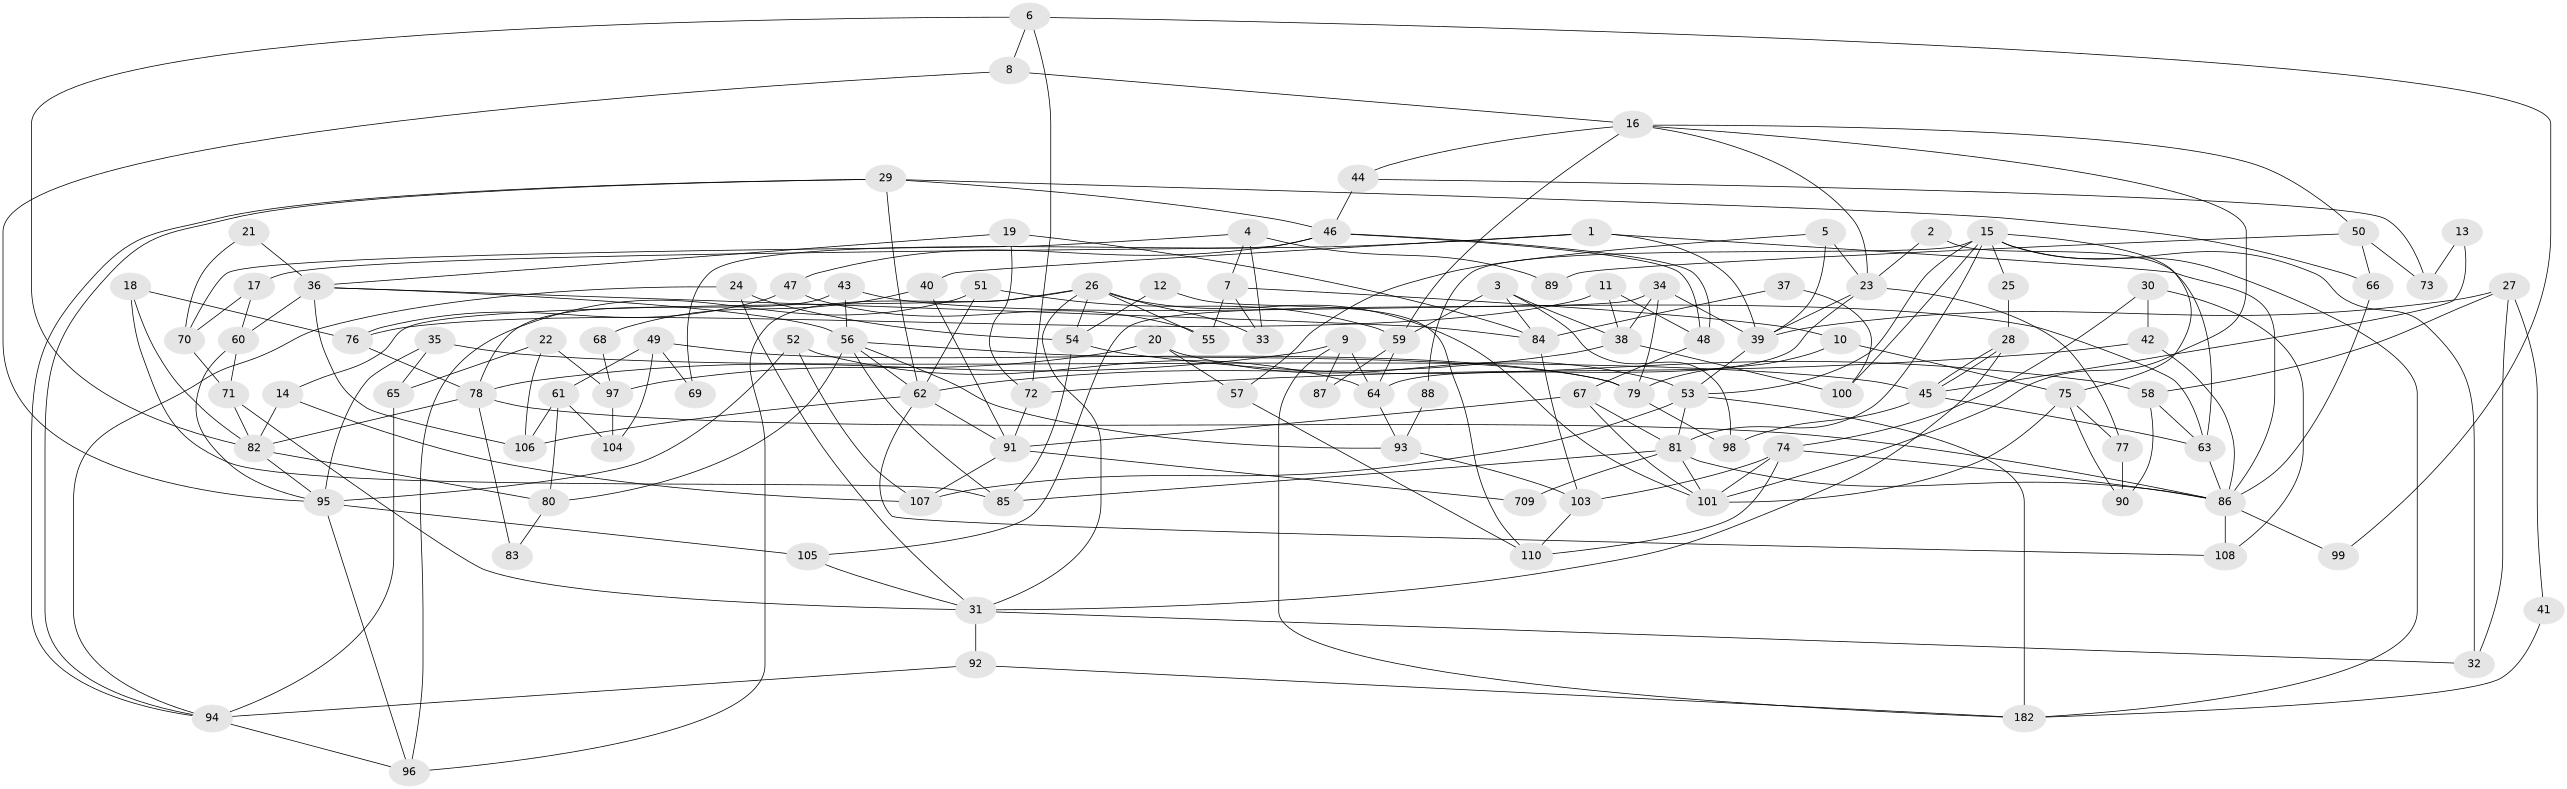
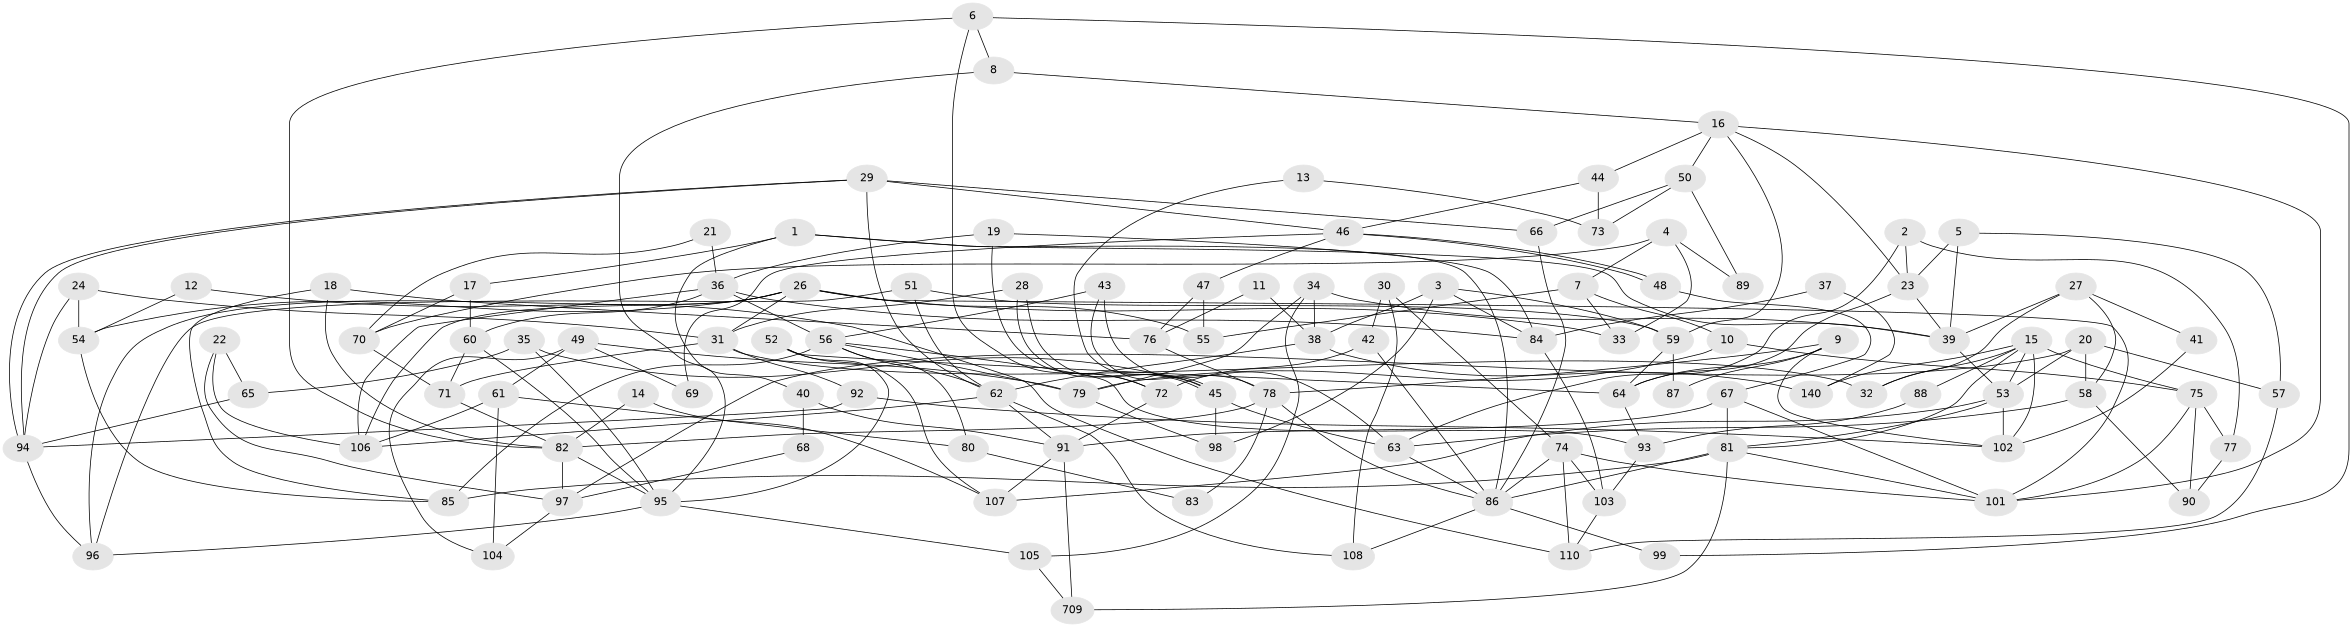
(2008, 286) -> none
(677, 307) -> (440, 329)
(1667, 320) -> none
(2022, 321) -> (2138, 265)
(1819, 362) -> (2086, 368)
(1842, 394) -> (1811, 394)
(389, 473) -> (562, 476)
(891, 586) -> (1051, 584)
(2024, 718) -> (2003, 448)
